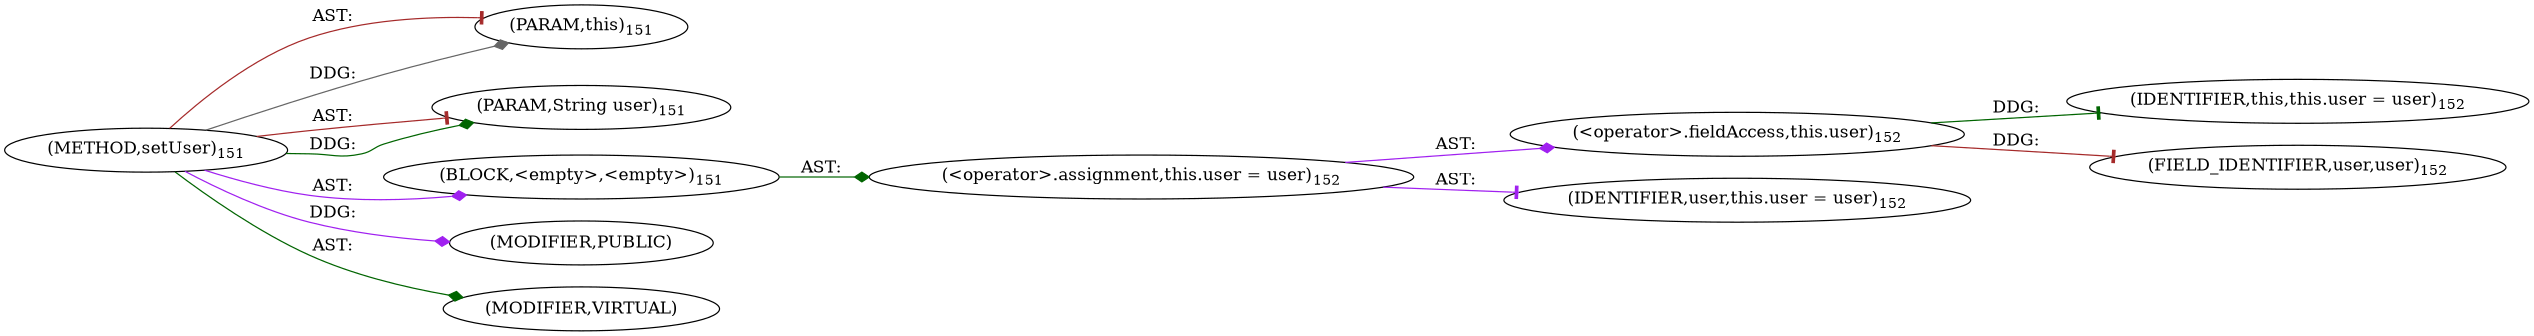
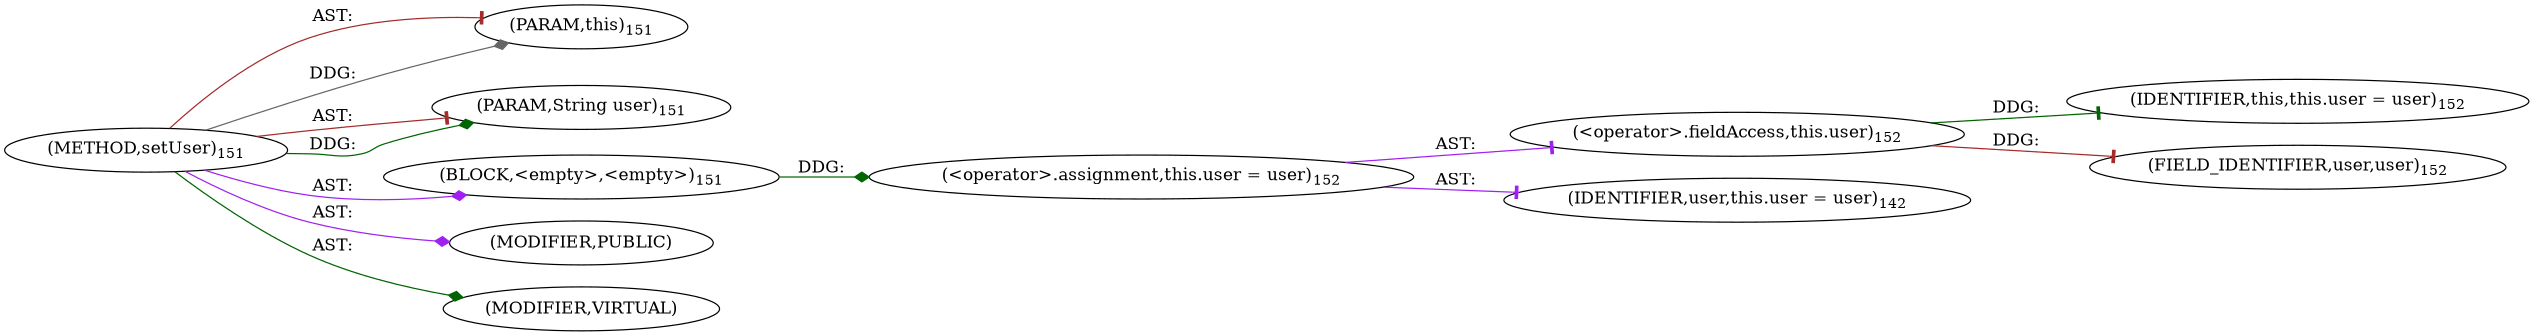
(1447, 155) -> (1447, 155)
(824, 168) -> (824, 168)
(1893, 198) -> (1893, 198)
(336, 213) -> (336, 213)
